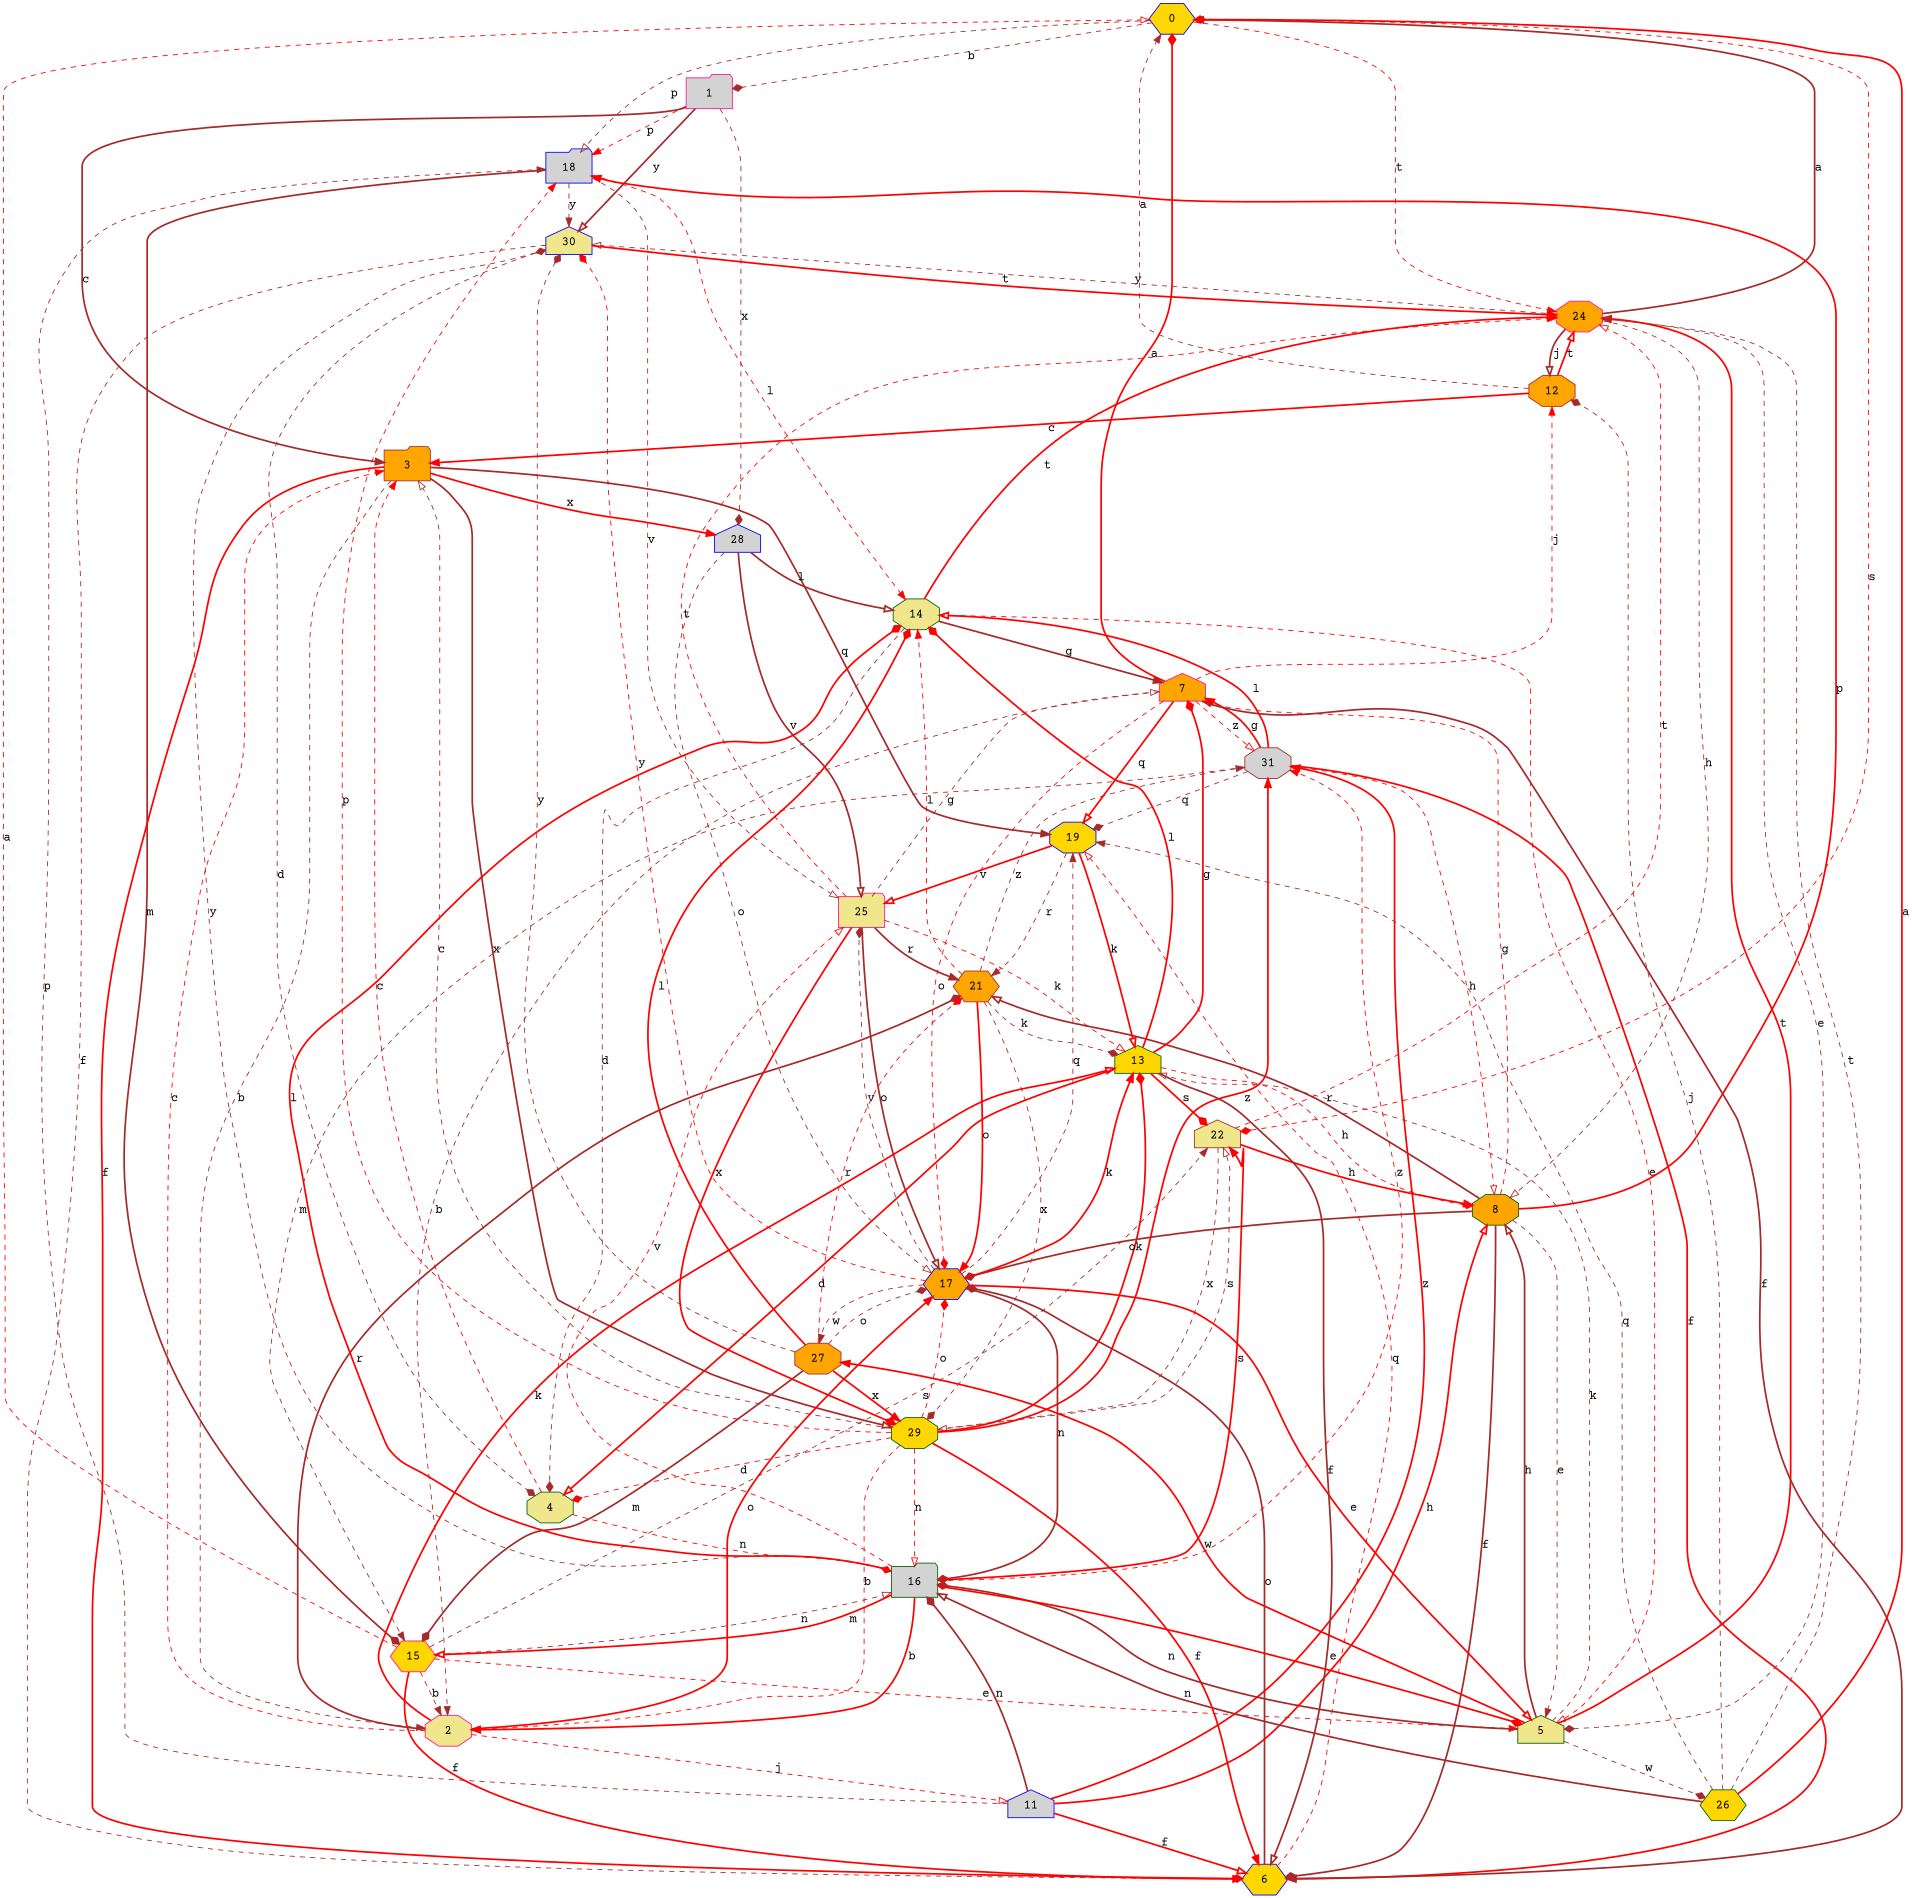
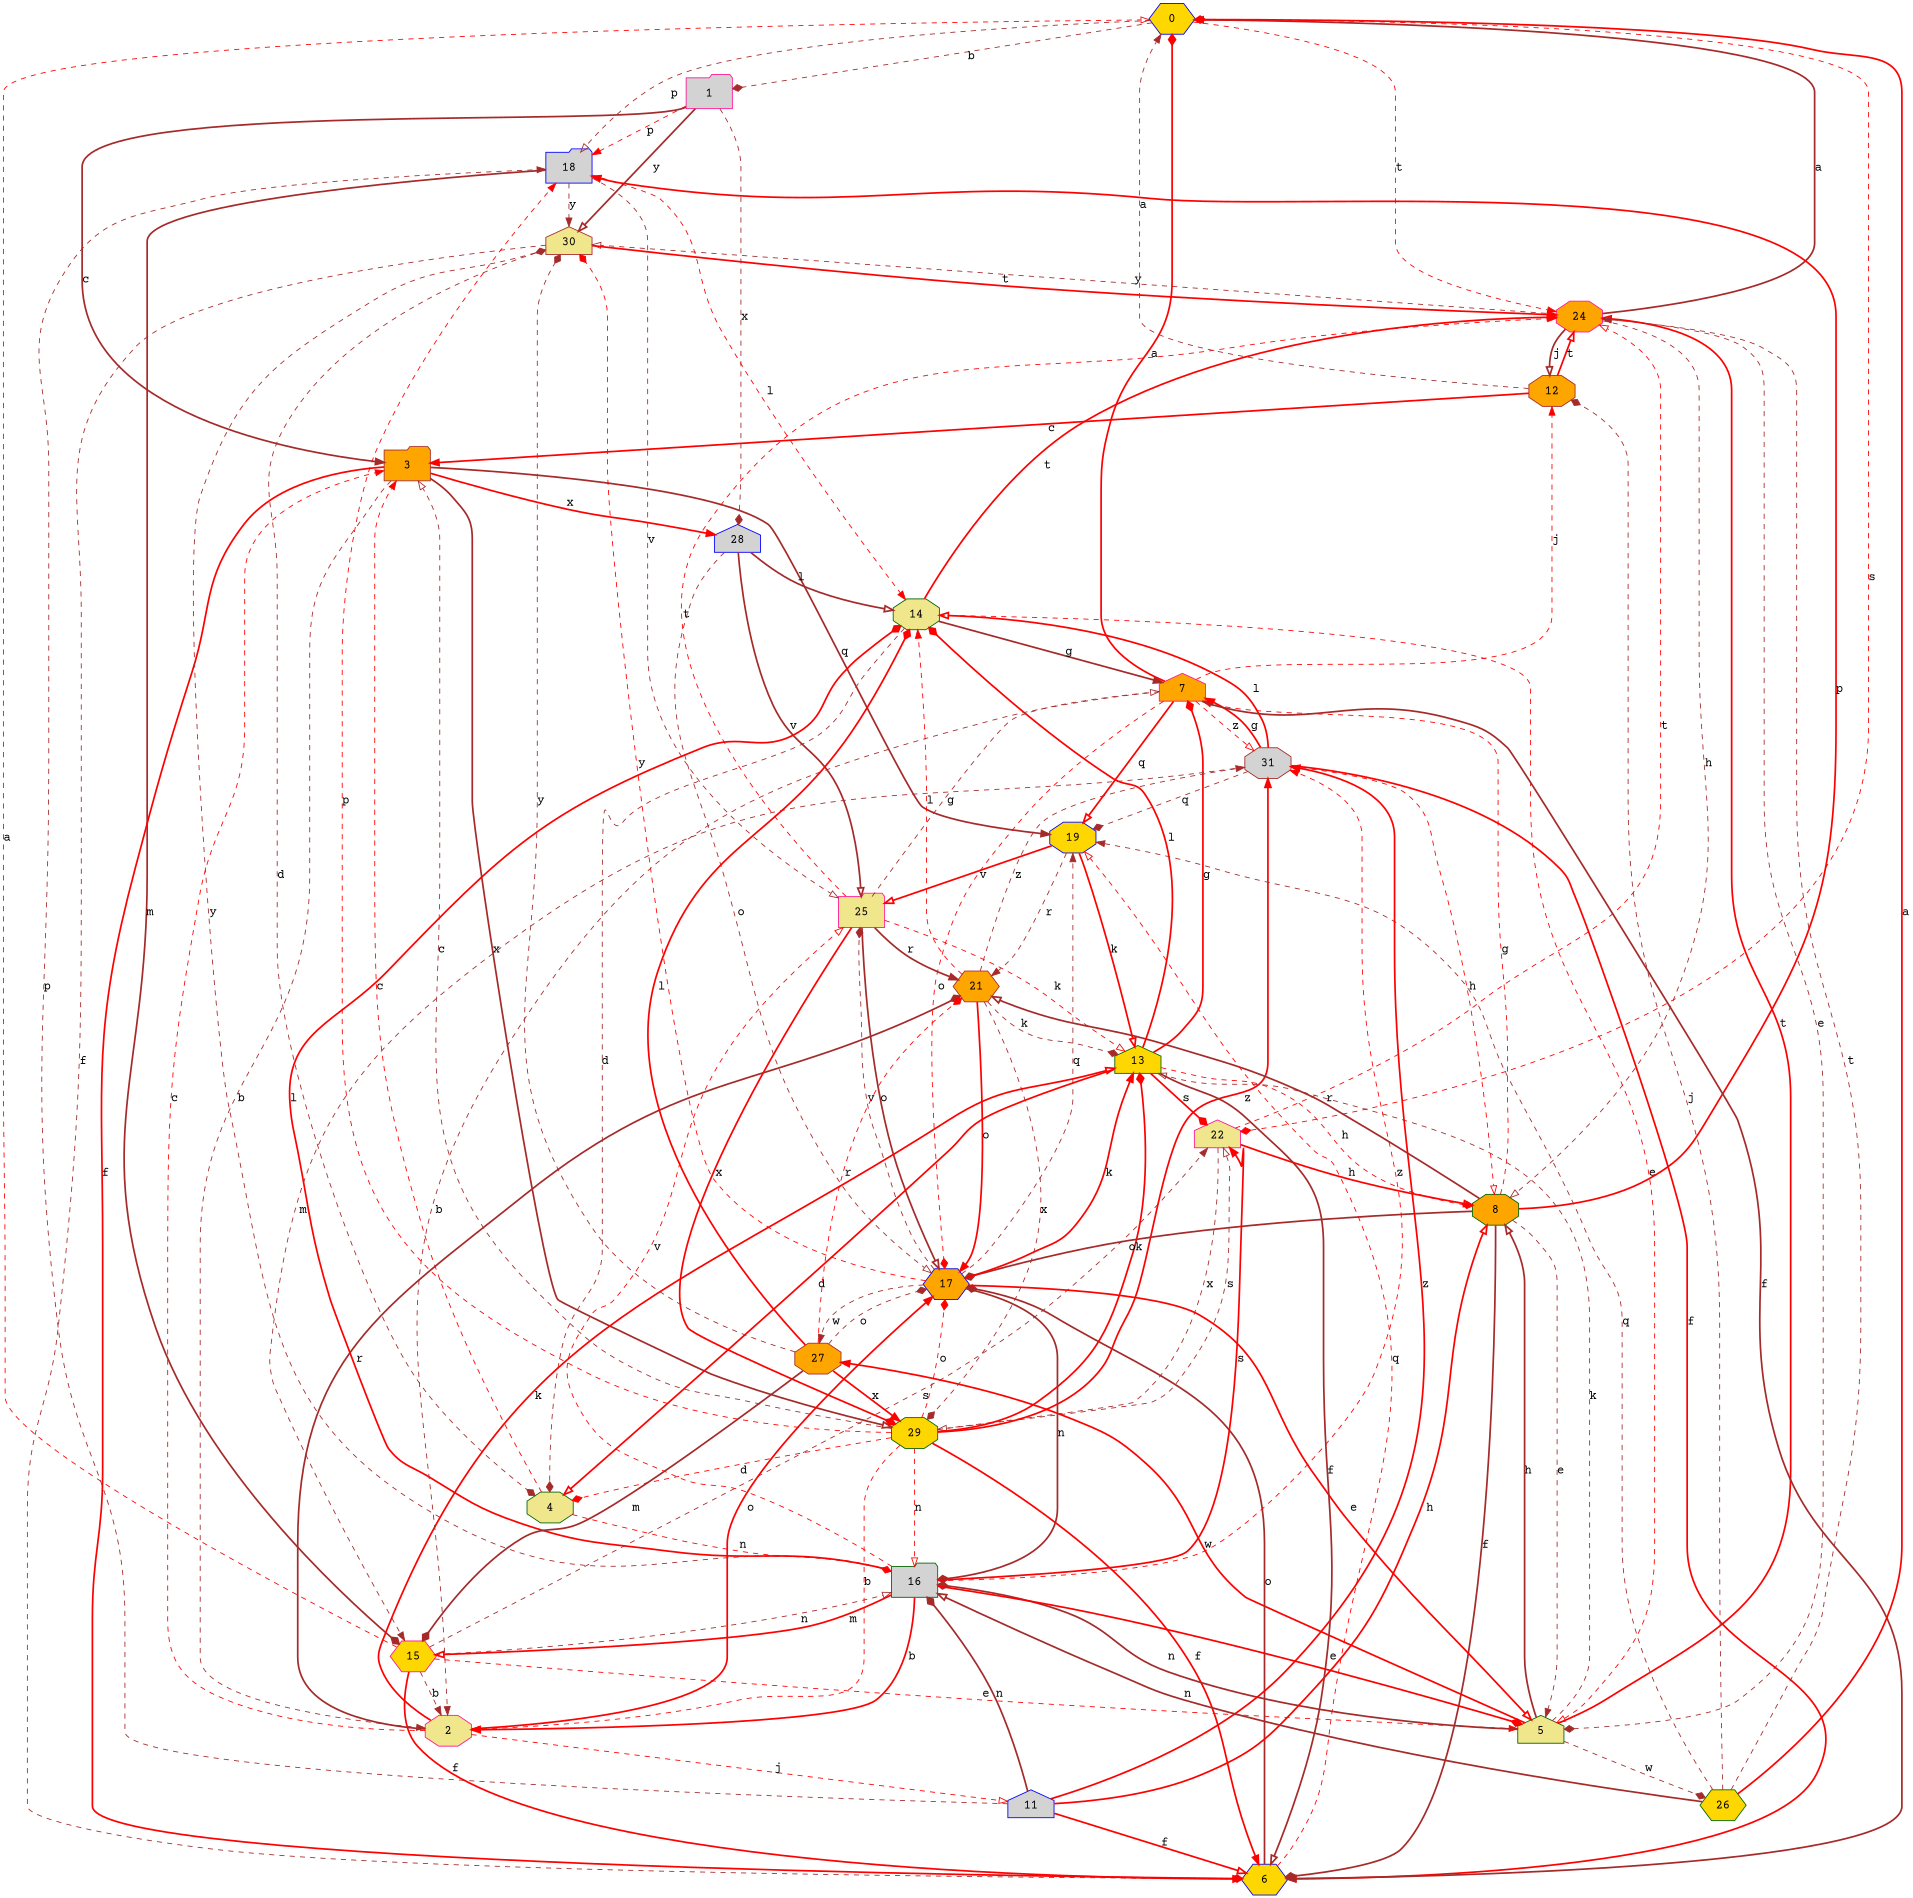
(569, 242) -> (569, 242)
(1217, 1135) -> (1217, 1135)
